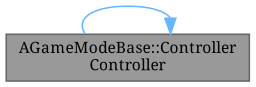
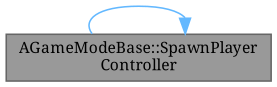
(128, 58) -> (139, 58)
